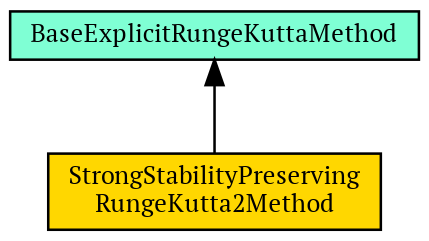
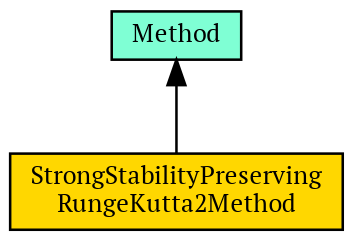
(215, 36) -> (176, 36)
